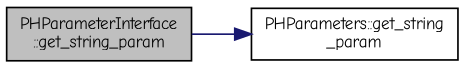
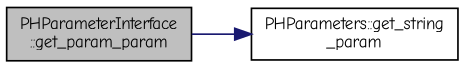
(99, 34) -> (99, 34)
